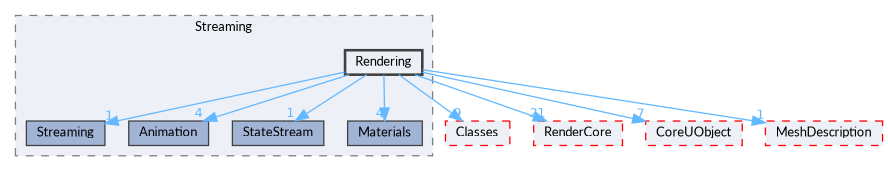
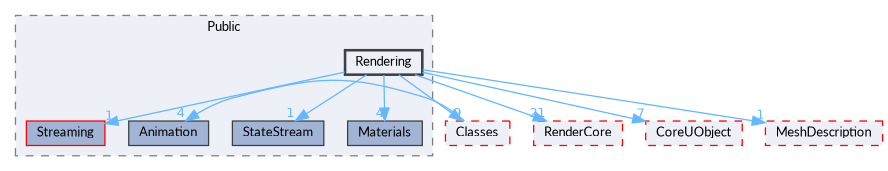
(224, 28) -> (224, 28)
(283, 96) -> (374, 84)
(66, 133) -> (66, 133)
